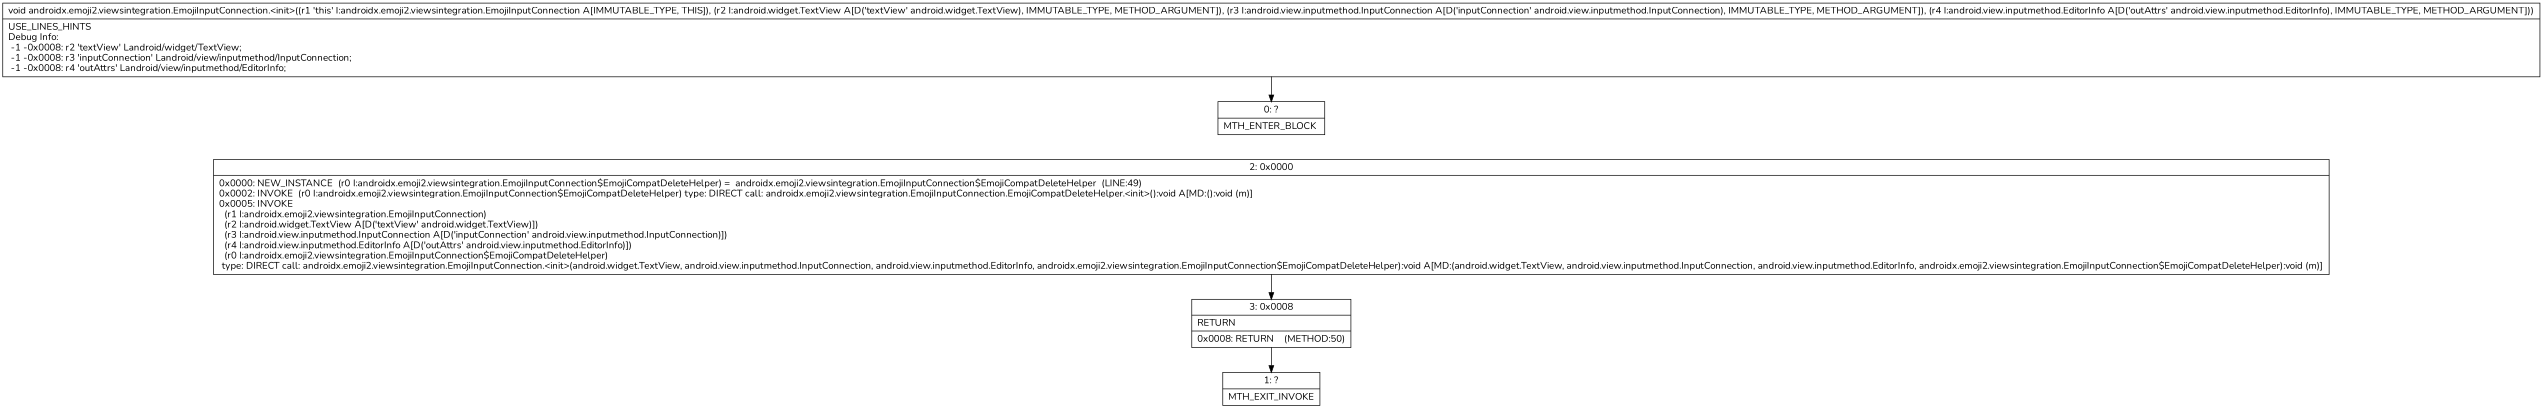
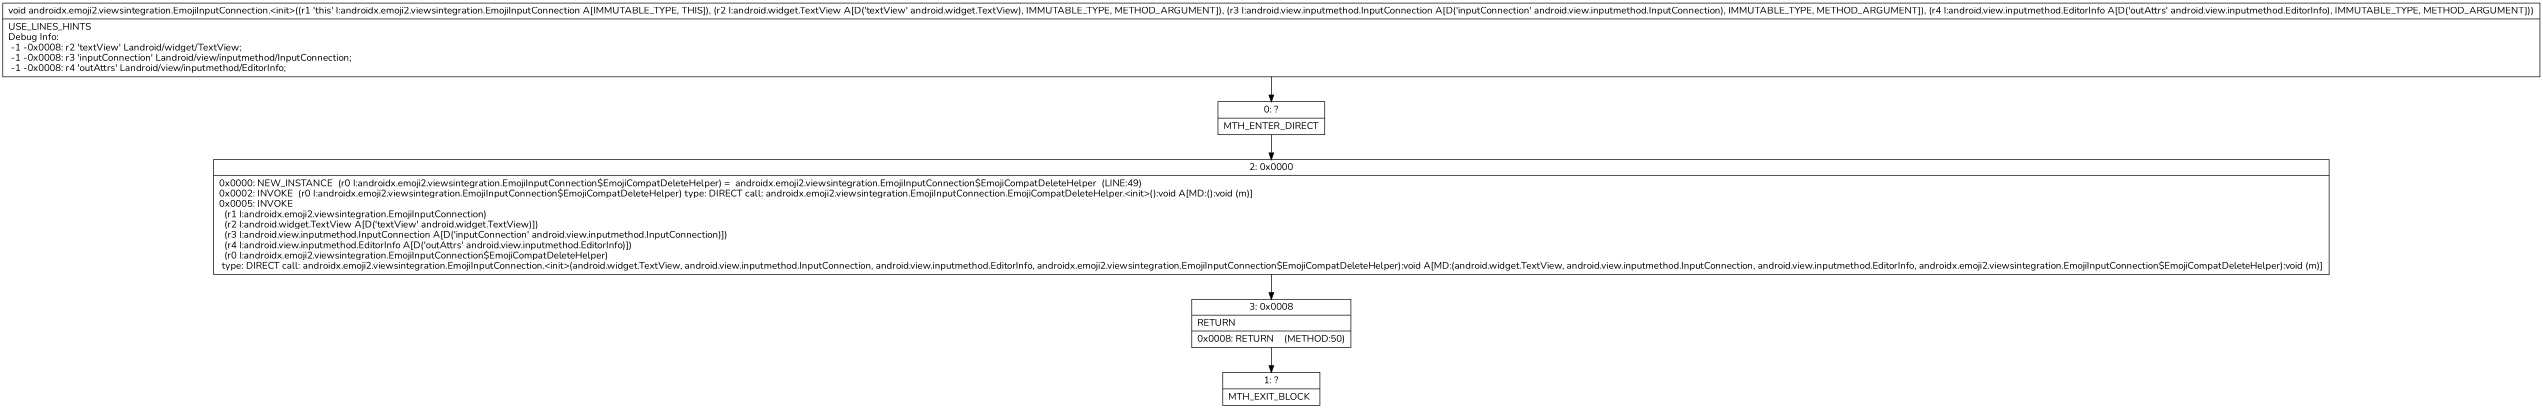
(1270, 126) -> (1271, 126)
none -> (1271, 144)
(1271, 397) -> (1269, 397)
